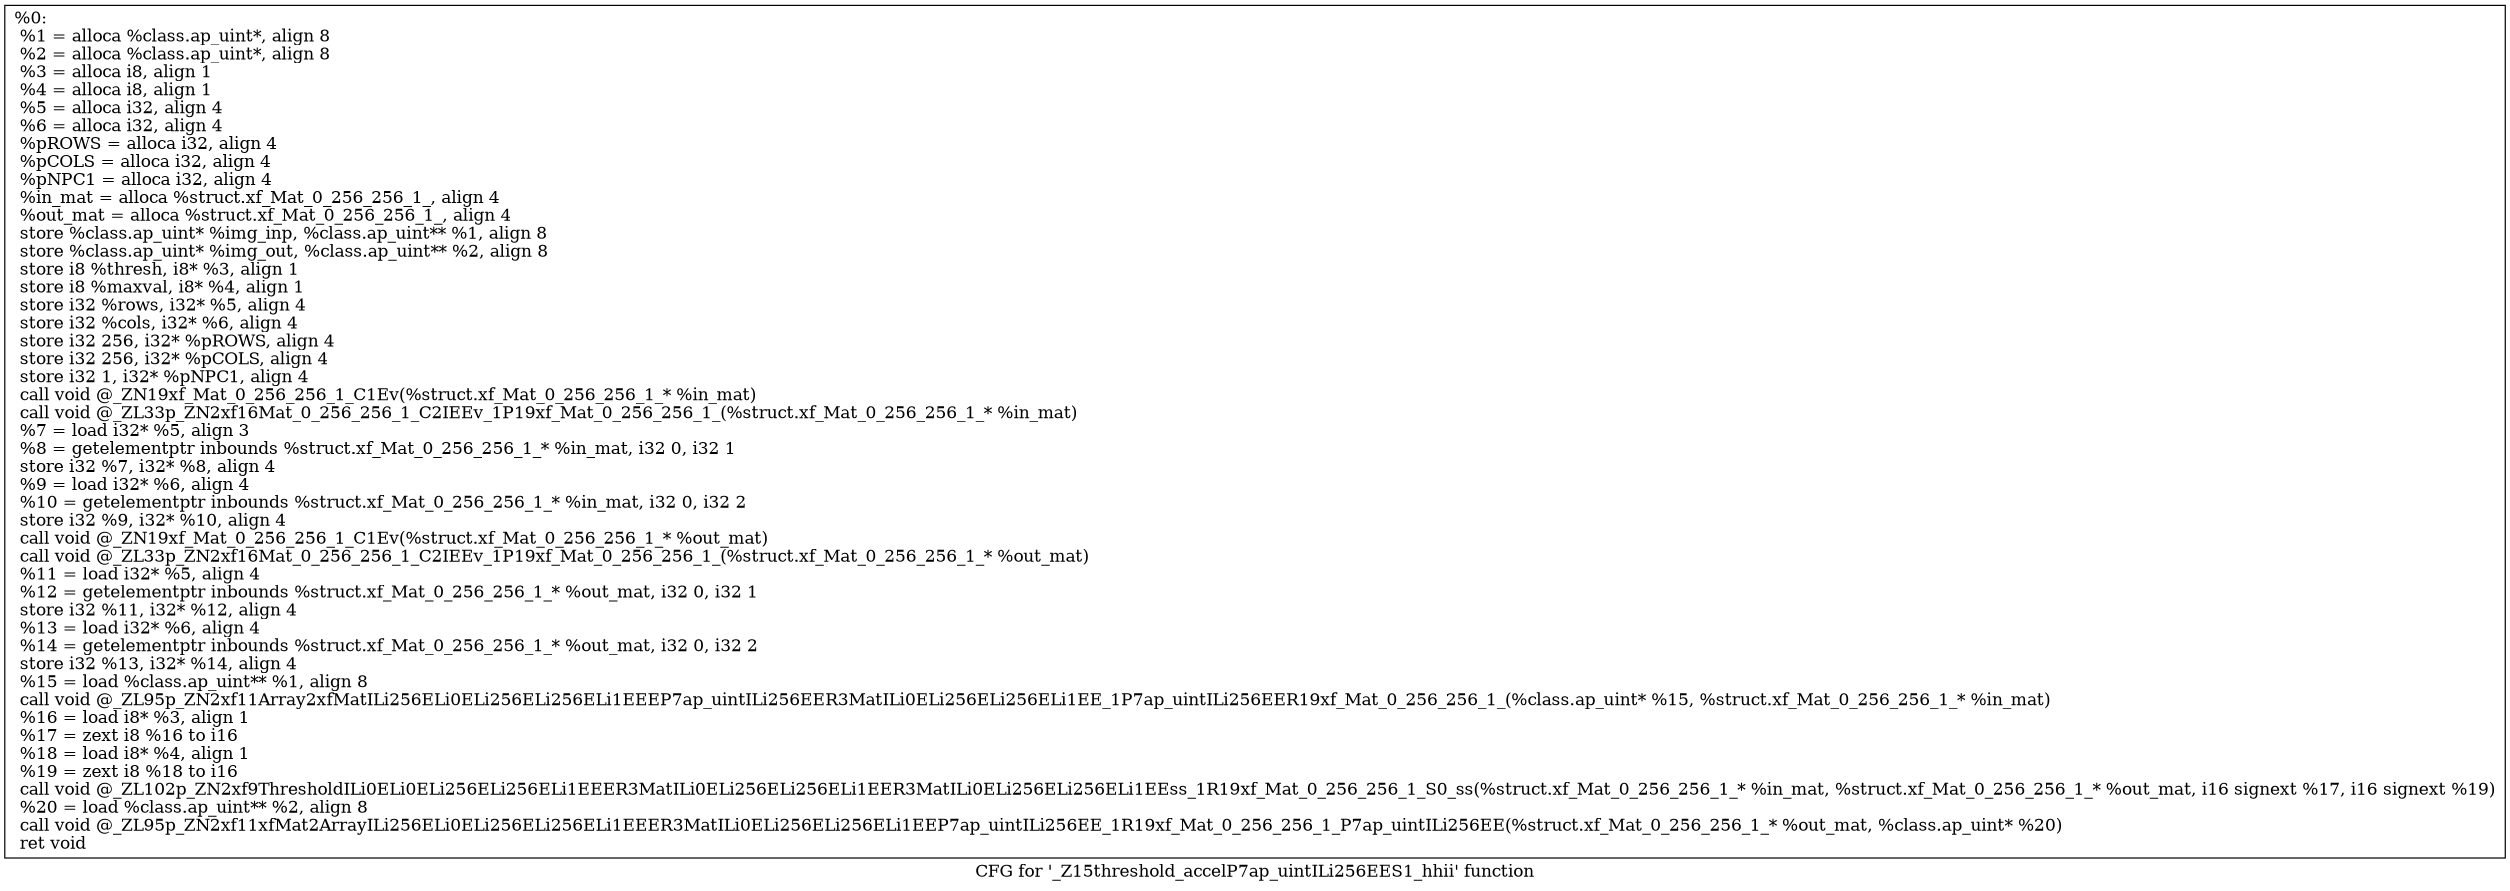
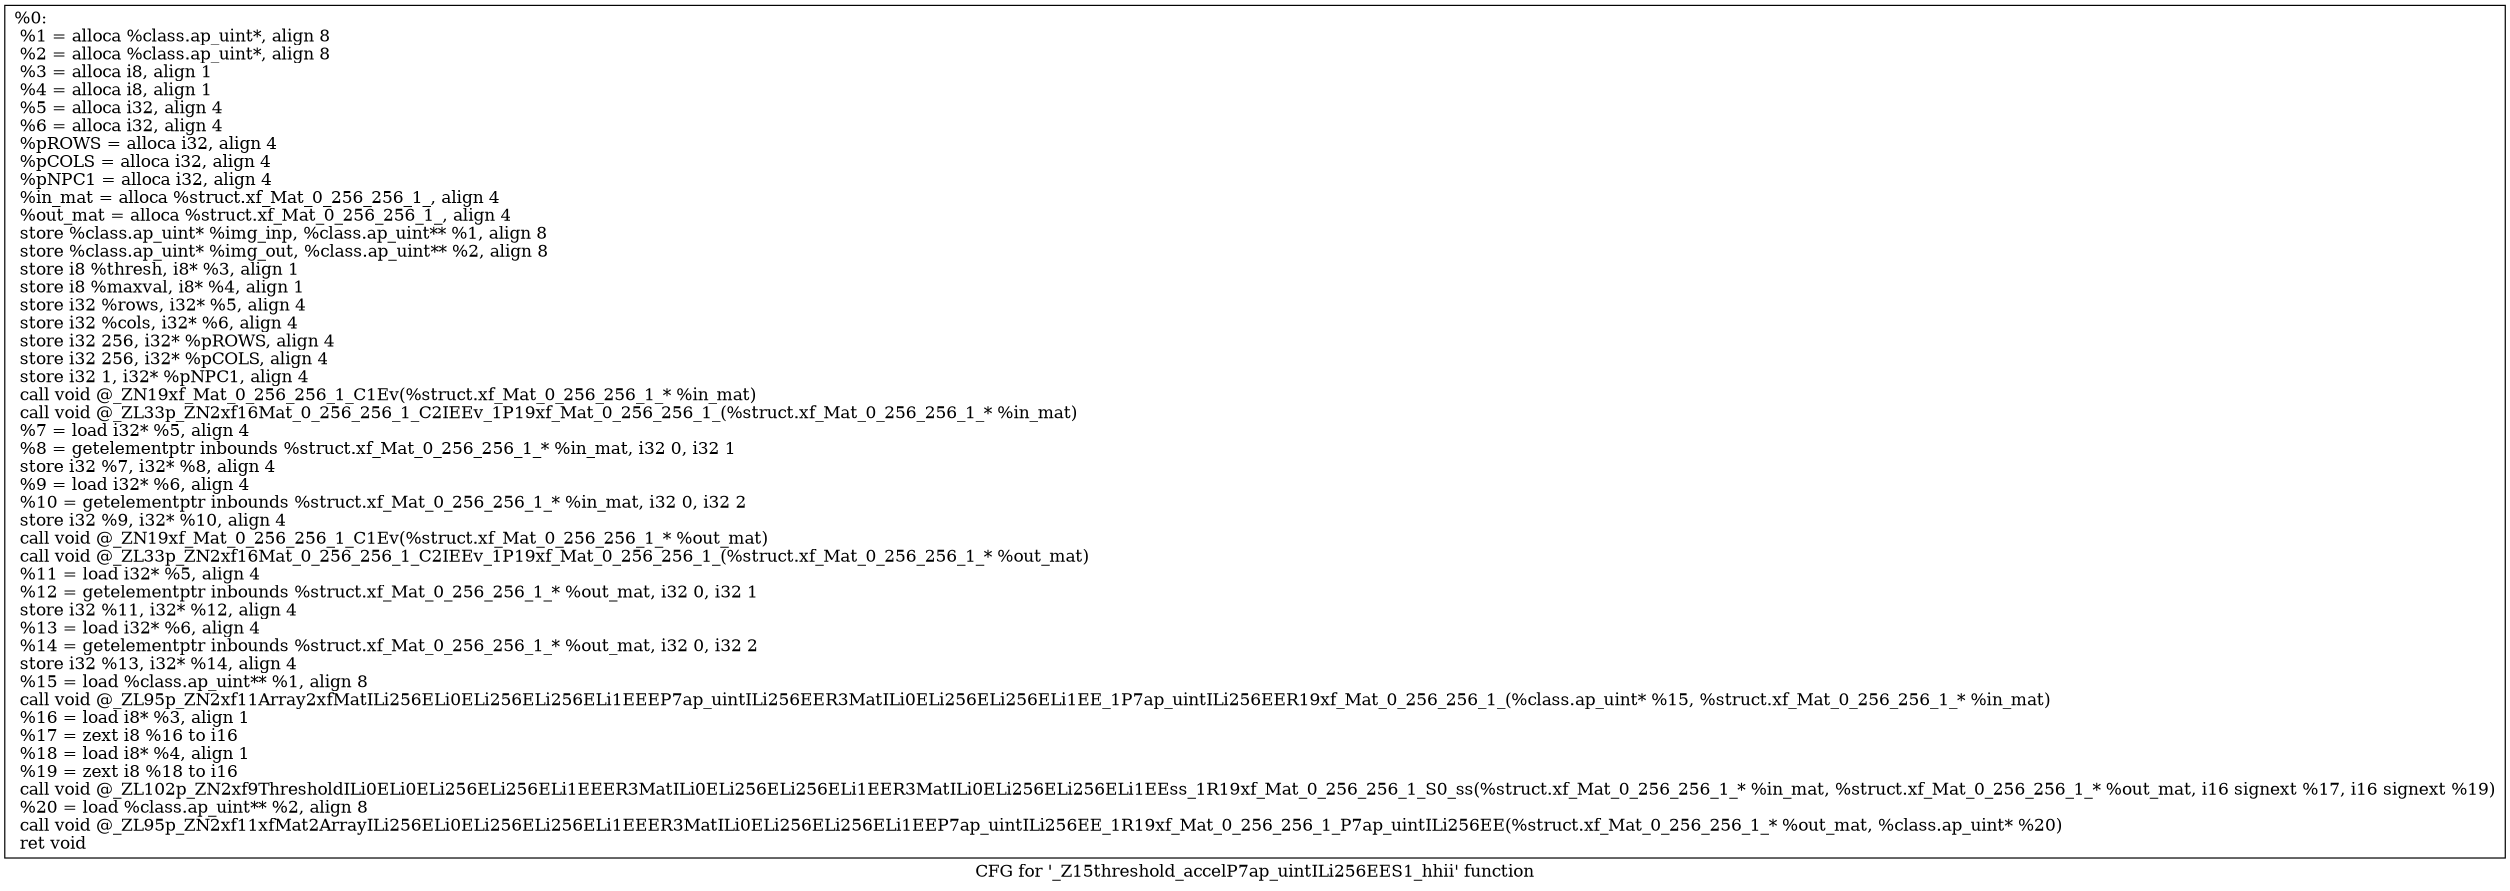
(132, 431) -> (132, 431)
